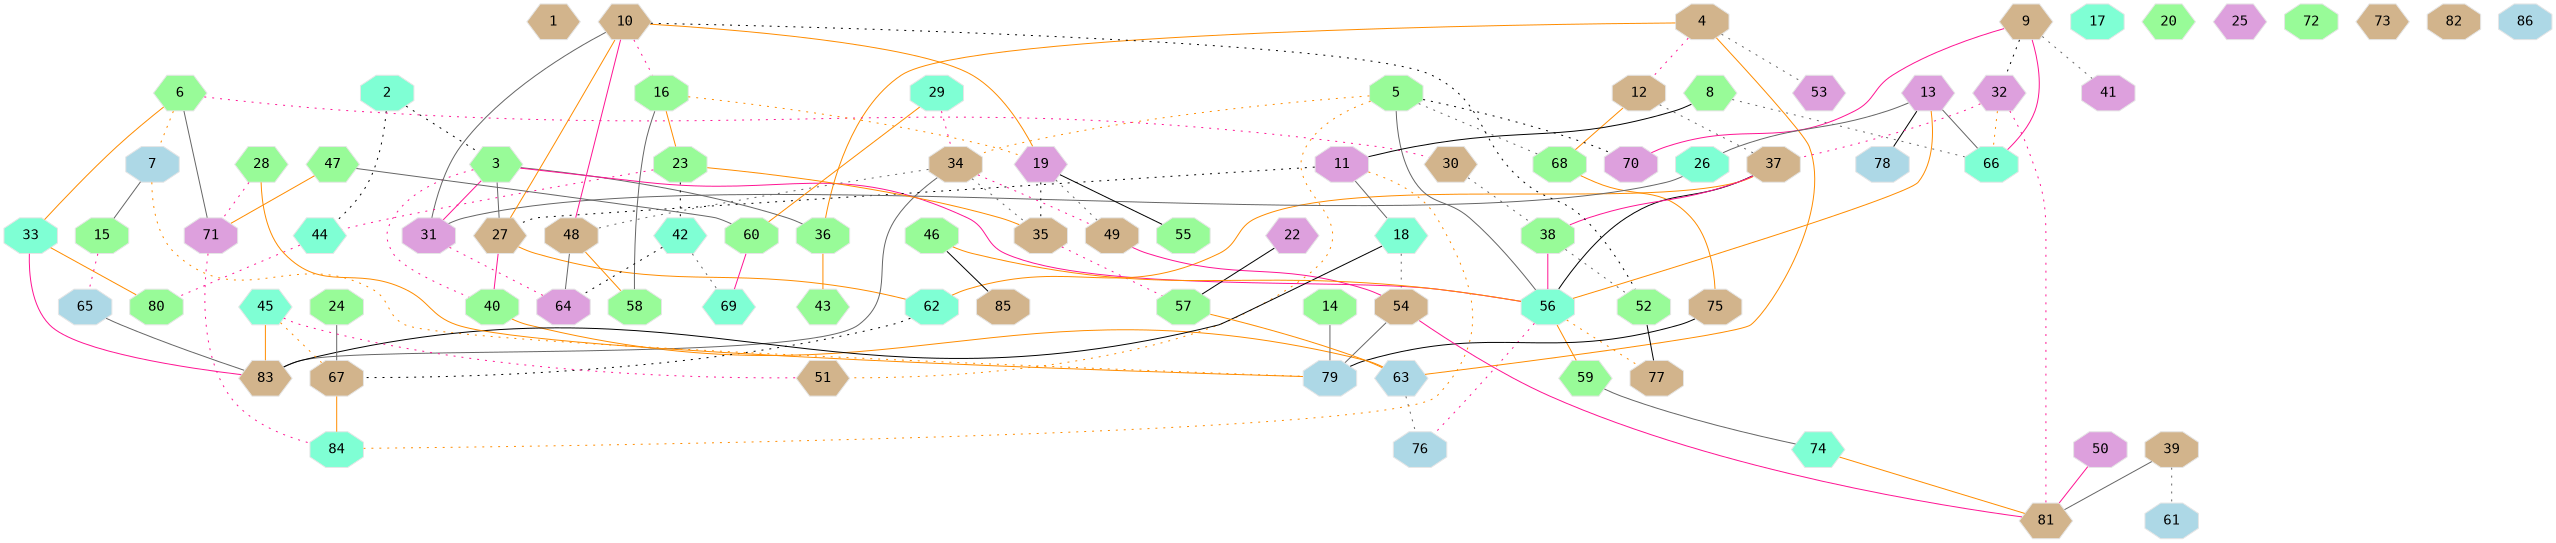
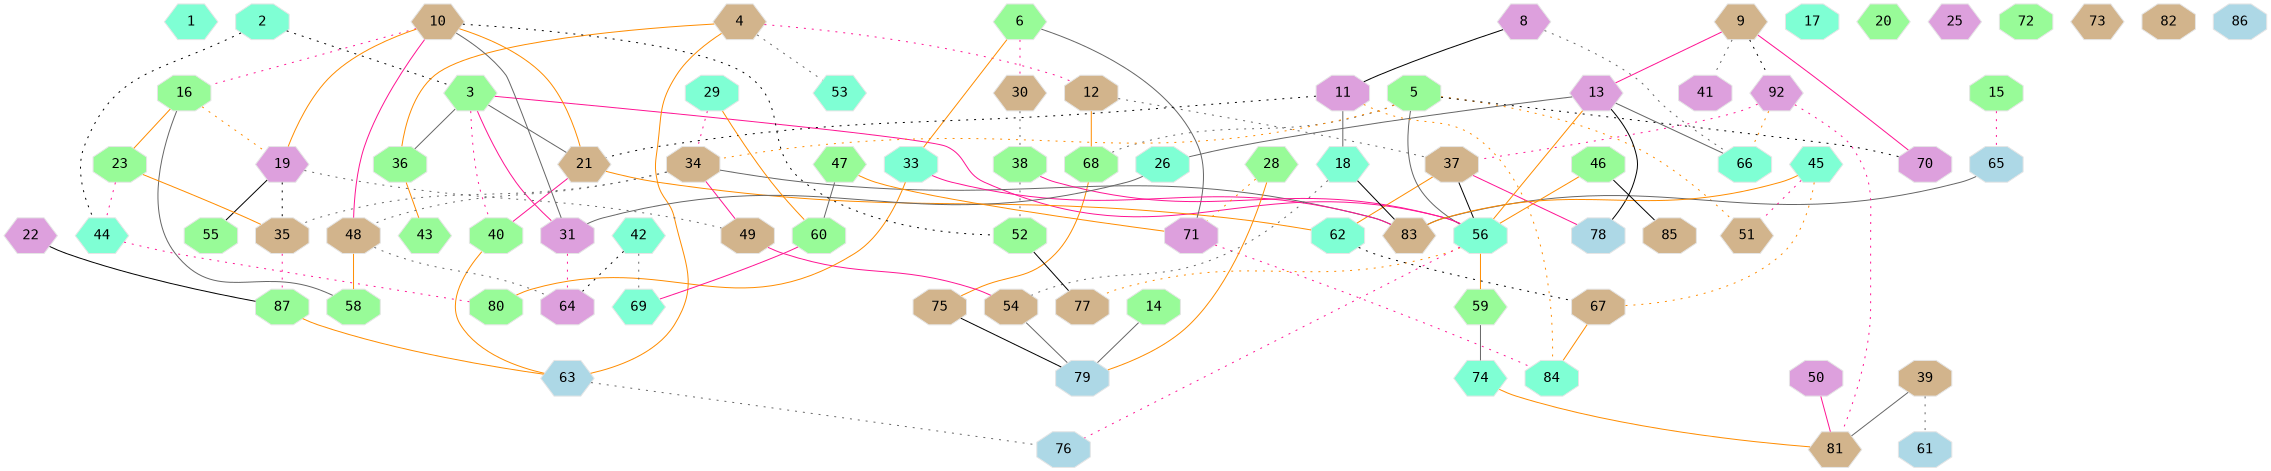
(554, 22) -> (191, 22)
(1702, 22) -> (740, 22)
(1710, 93) -> (1524, 22)
(1819, 93) -> (840, 93)
(1999, 93) -> (1777, 93)
(2038, 99) -> (1669, 57)
(153, 164) -> none
(236, 200) -> (1232, 200)
(680, 200) -> none
(1633, 206) -> (1541, 207)
(1051, 207) -> (724, 205)
(500, 236) -> (584, 164)
(567, 271) -> (460, 271)
(337, 307) -> none
(1183, 307) -> (282, 307)
(1709, 452) -> none
